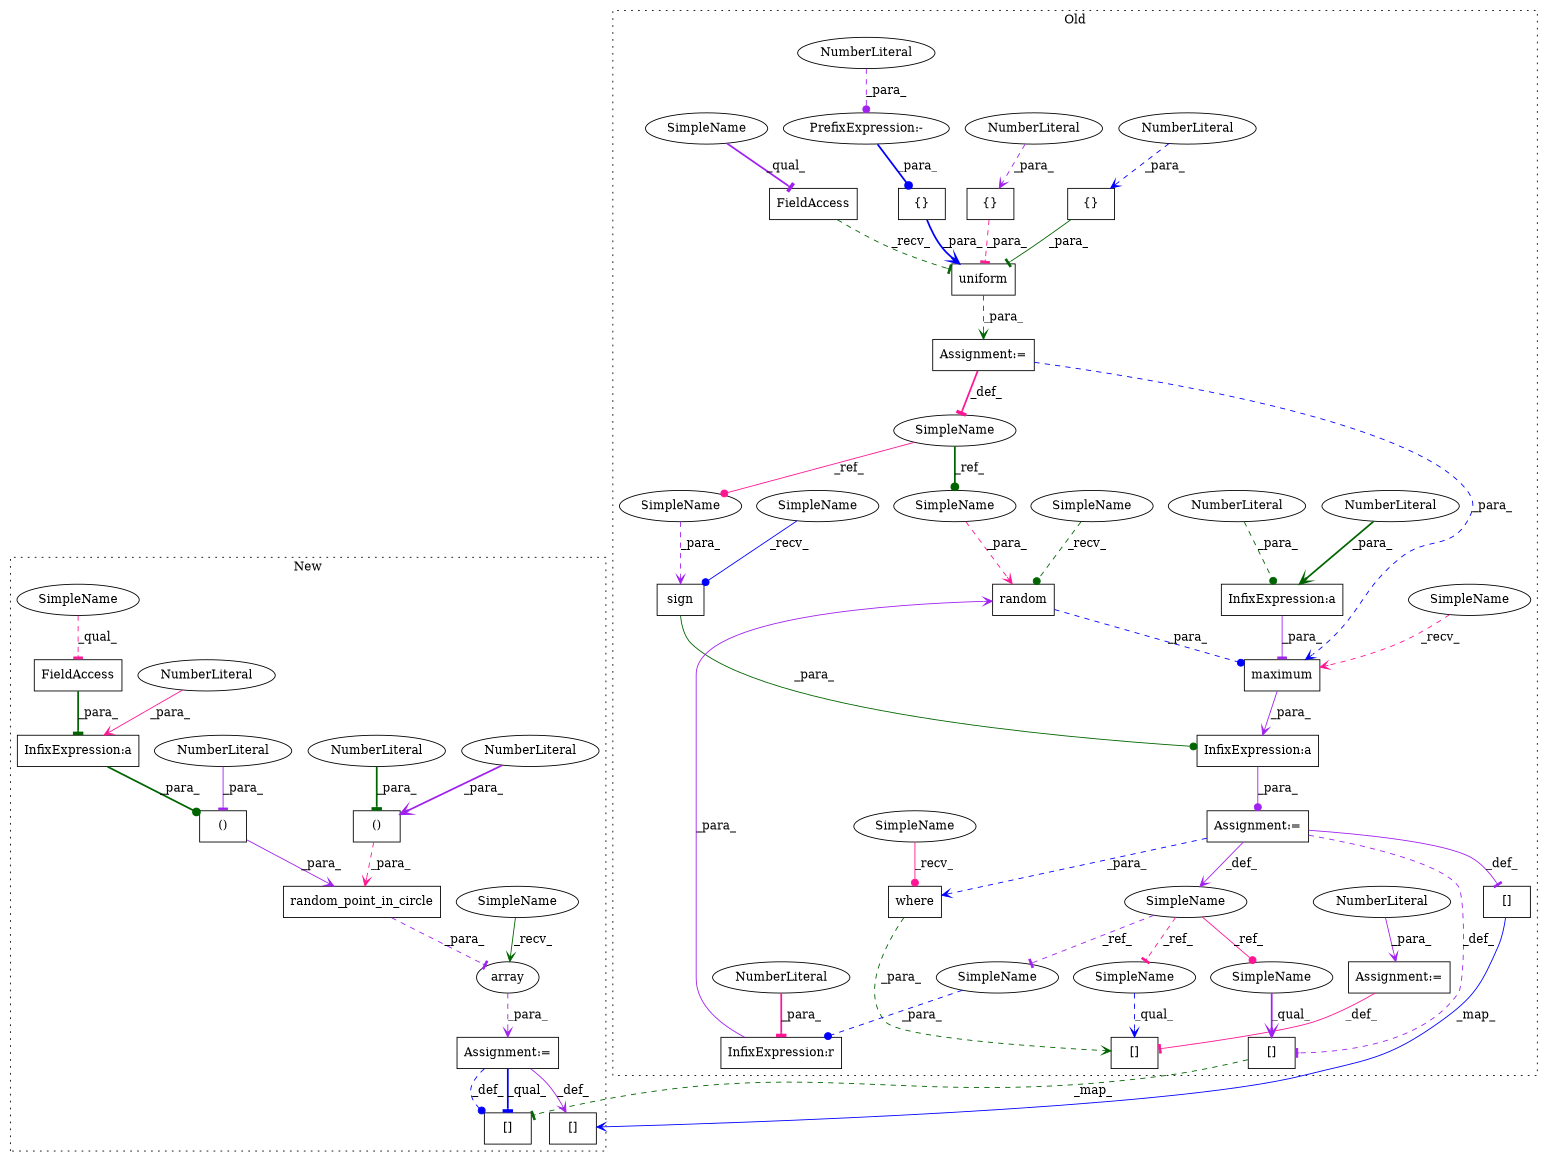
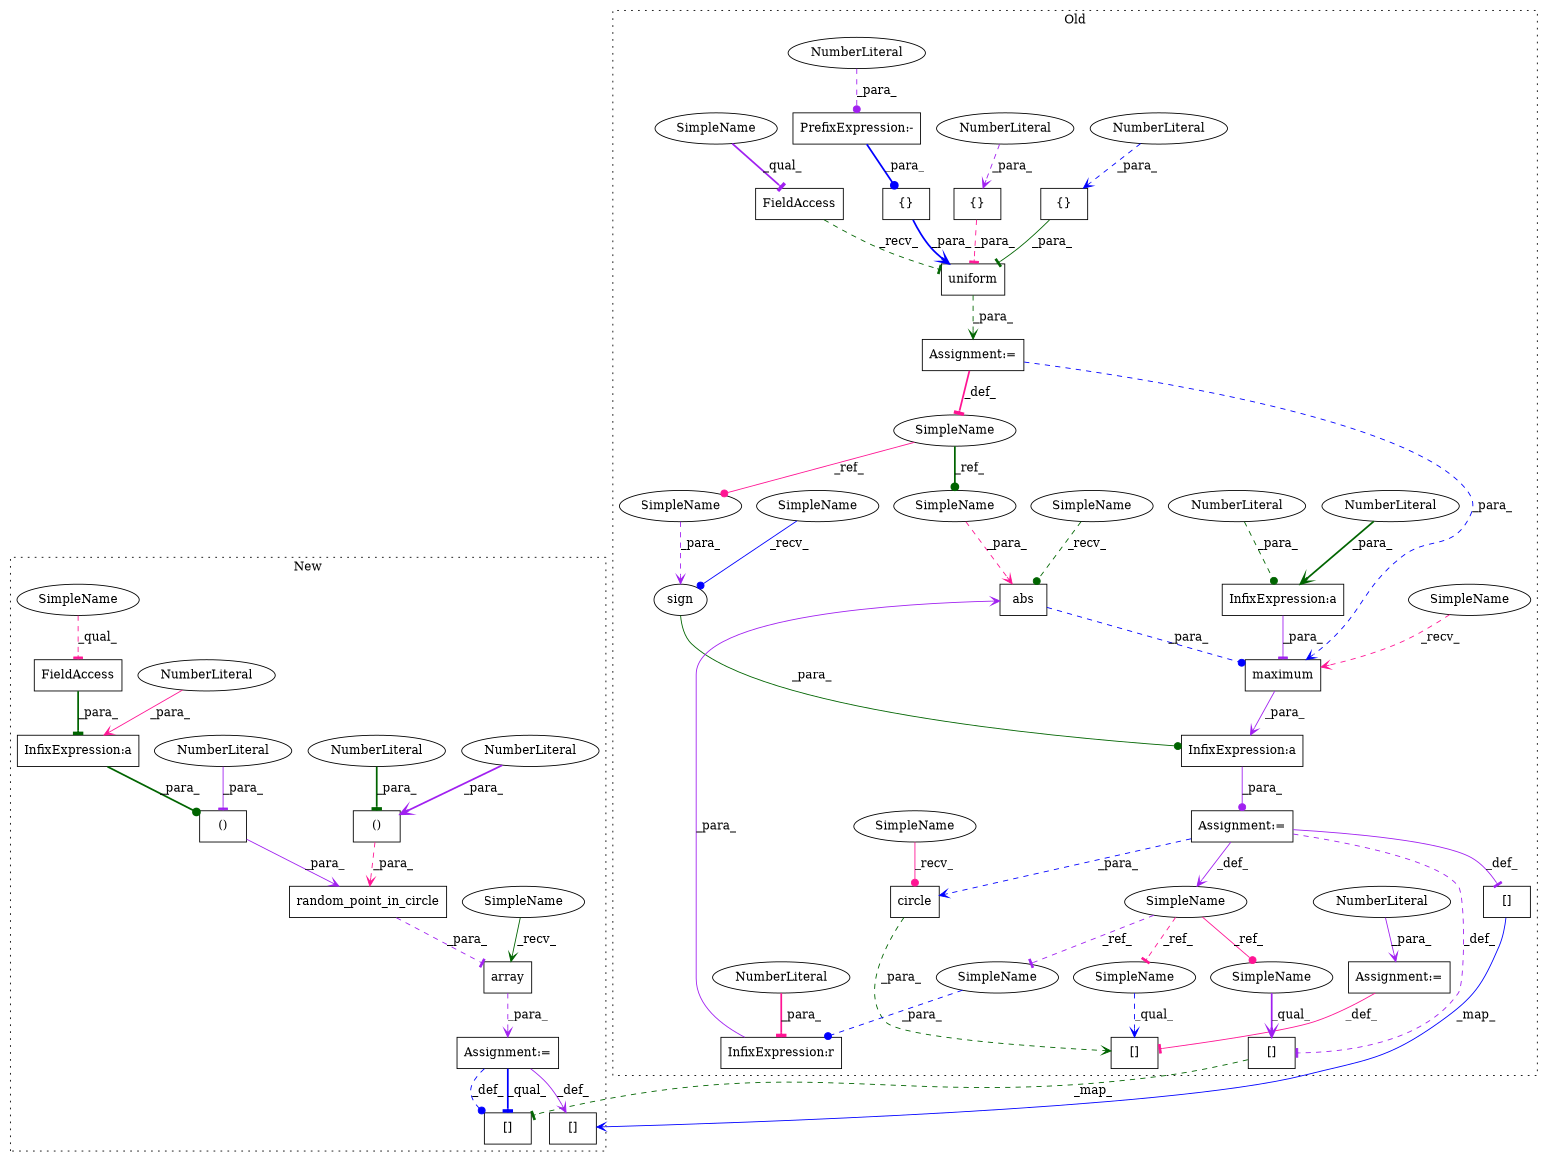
(866, 128) -> (857, 128)
(681, 600) -> (681, 600)
(1023, 600) -> (1023, 600)
(915, 902) -> (915, 902)
(508, 977) -> (508, 977)
